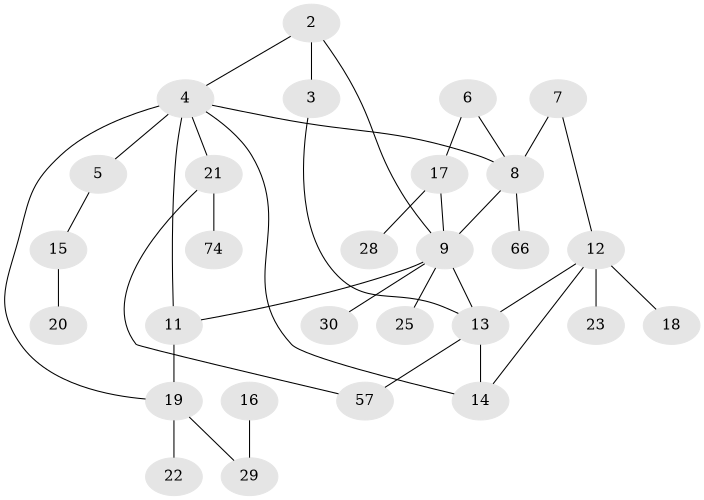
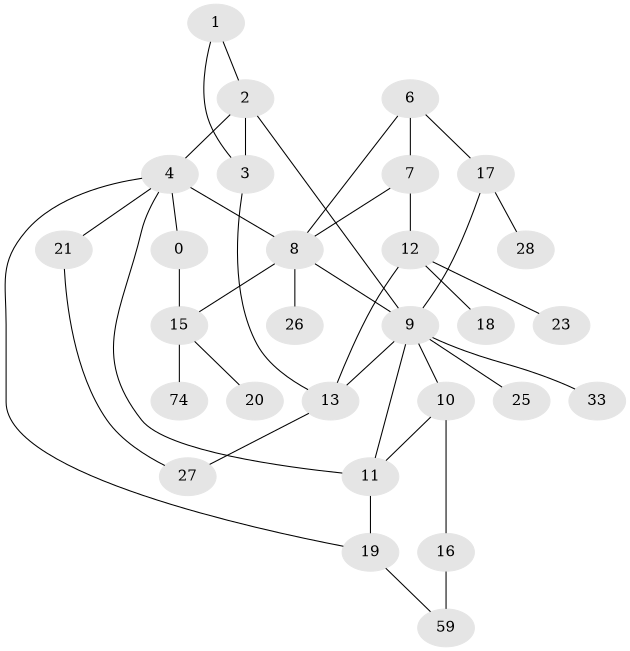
none -> (216, 23)
none -> (410, 137)
(98, 174) -> (179, 250)
(214, 212) -> (179, 363)
(520, 250) -> (295, 325)
none -> (233, 290)
(329, 325) -> (597, 401)
(365, 401) -> (188, 477)
none -> (446, 401)
(481, 401) -> none
(174, 477) -> none
(250, 477) -> (446, 628)
